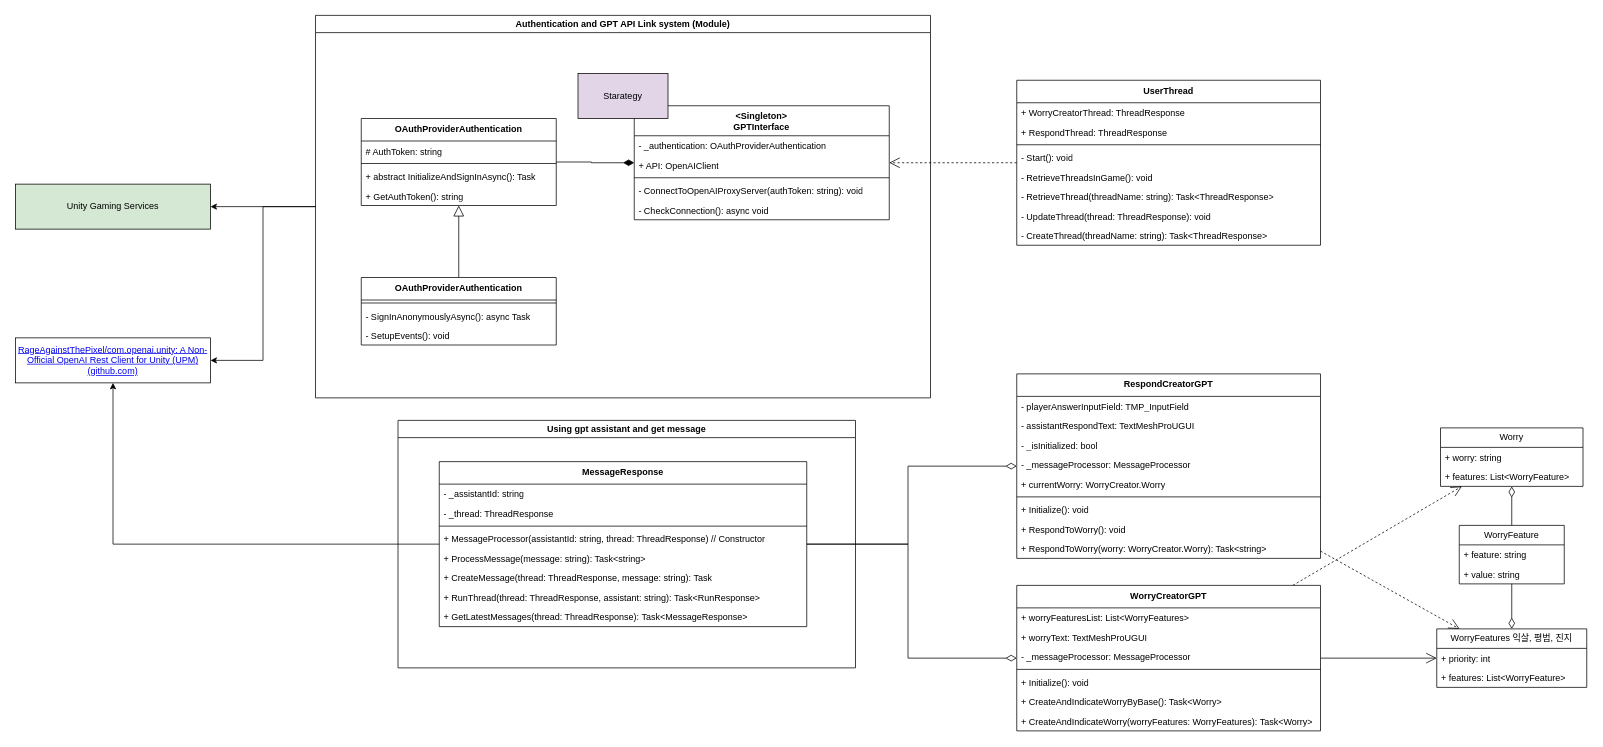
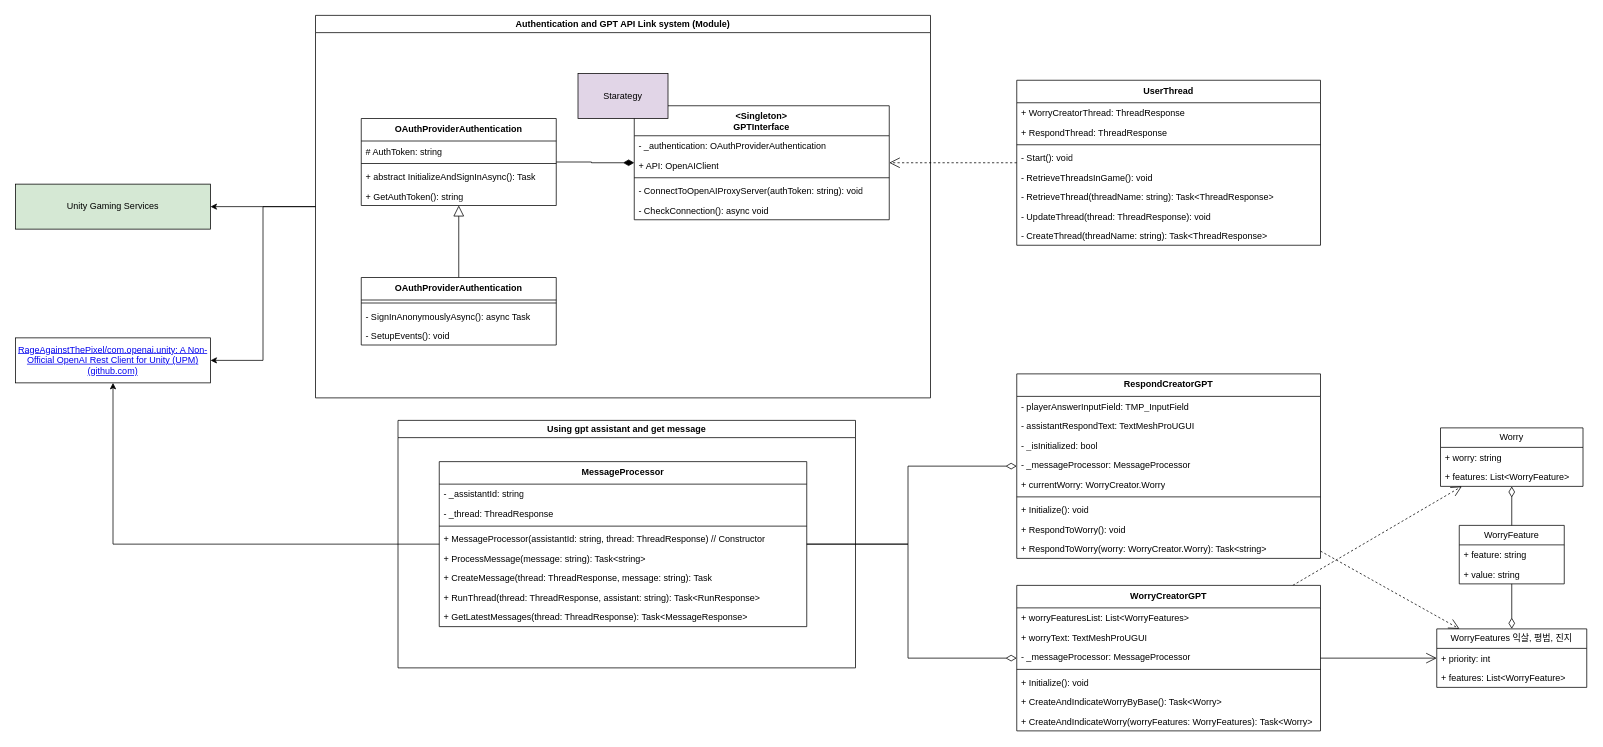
(623, 472) -> (623, 472)
